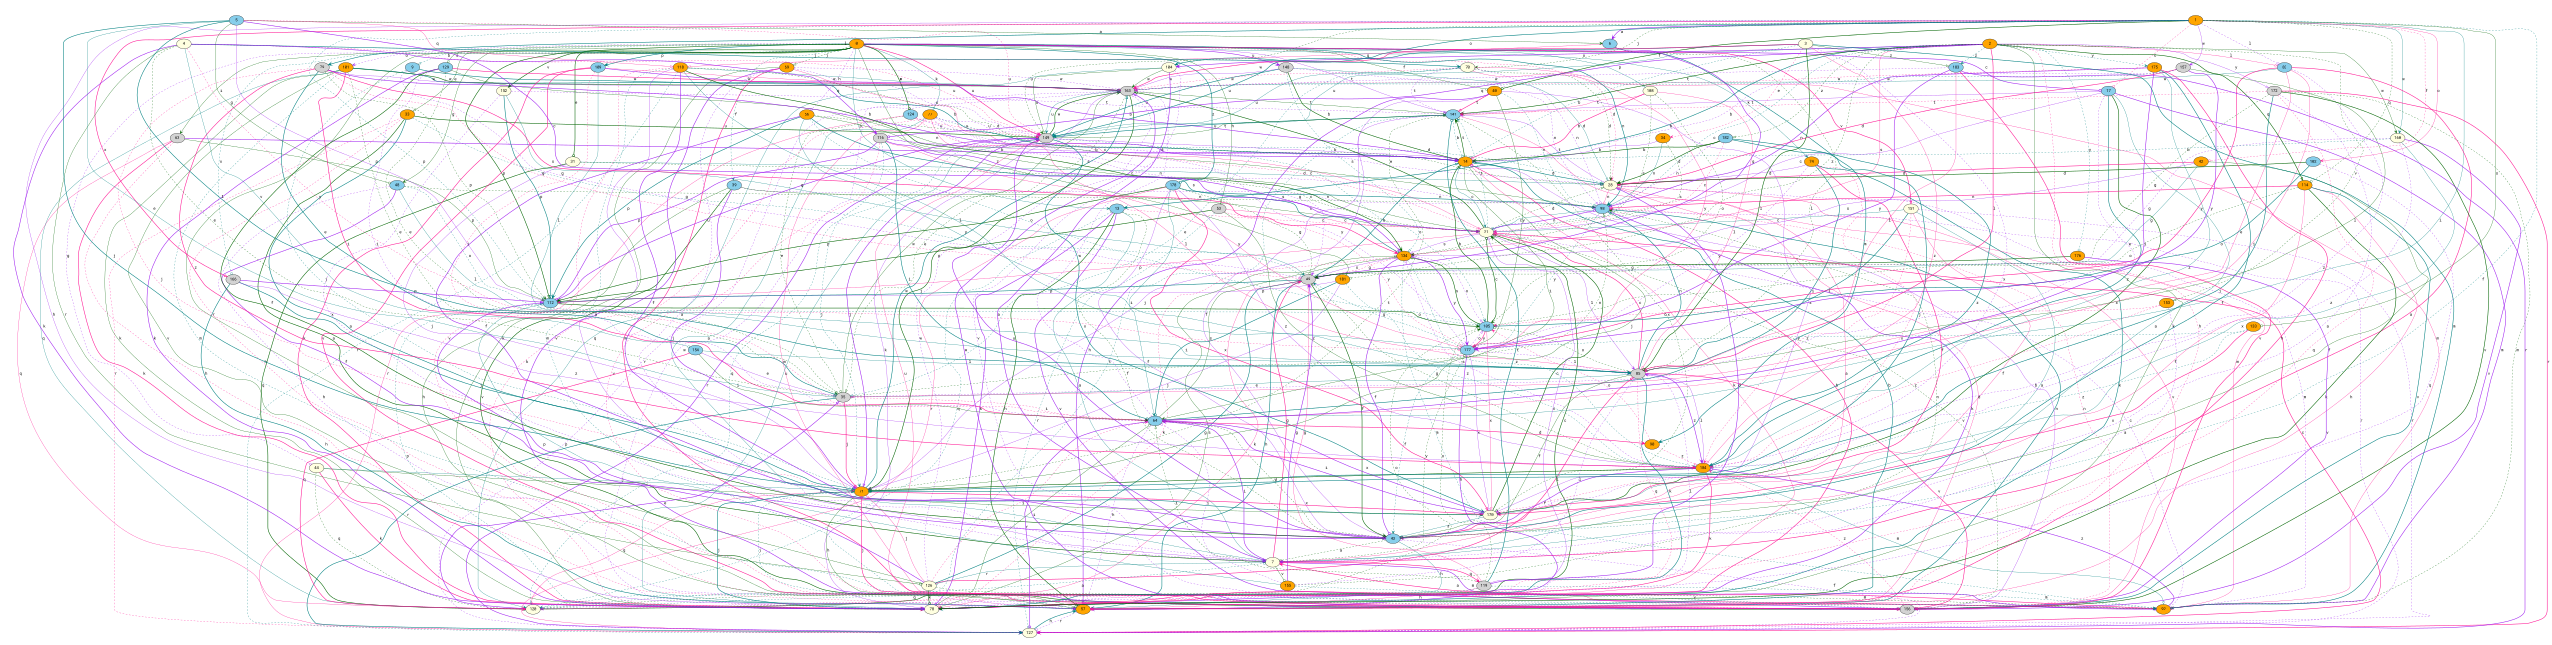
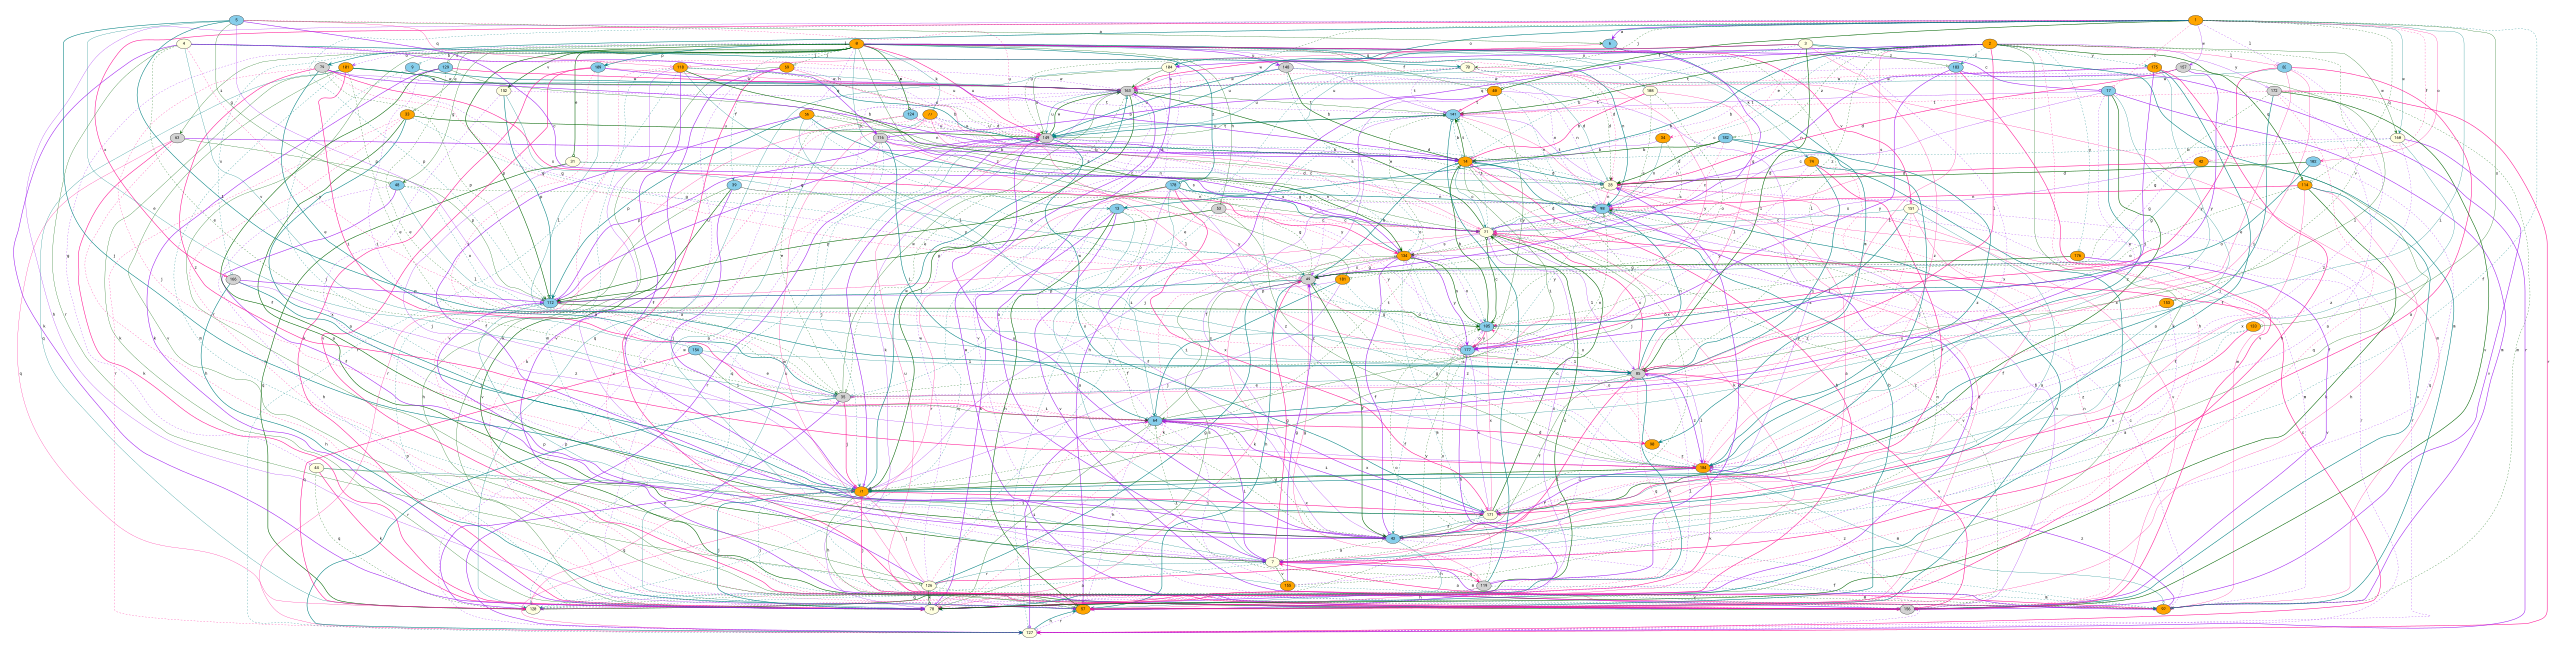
(1730, 452) -> (1730, 452)
(1490, 515) -> (1490, 515)
